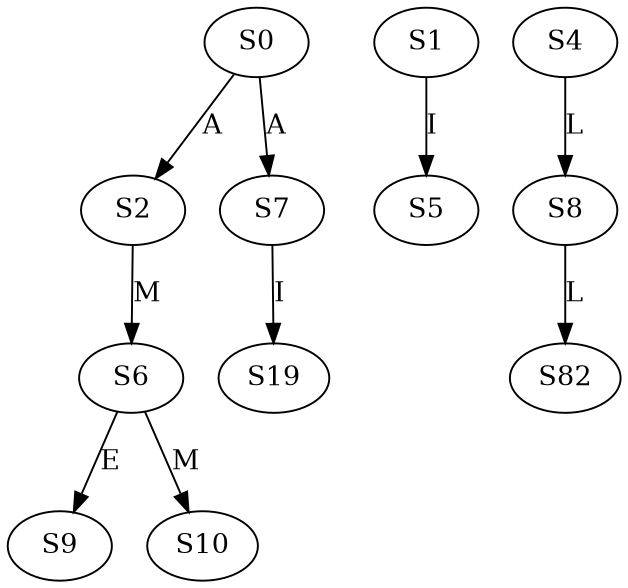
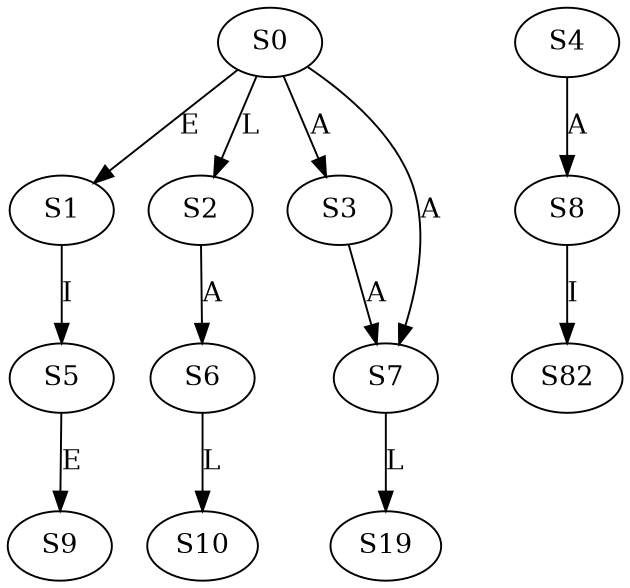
none -> (173, 120)
(212, 126) -> (251, 126)
(575, 126) -> (577, 126)
none -> (340, 210)
(148, 294) -> (212, 294)
(280, 294) -> (395, 462)
(575, 294) -> (573, 294)
(100, 453) -> (61, 452)
(186, 462) -> (212, 462)
